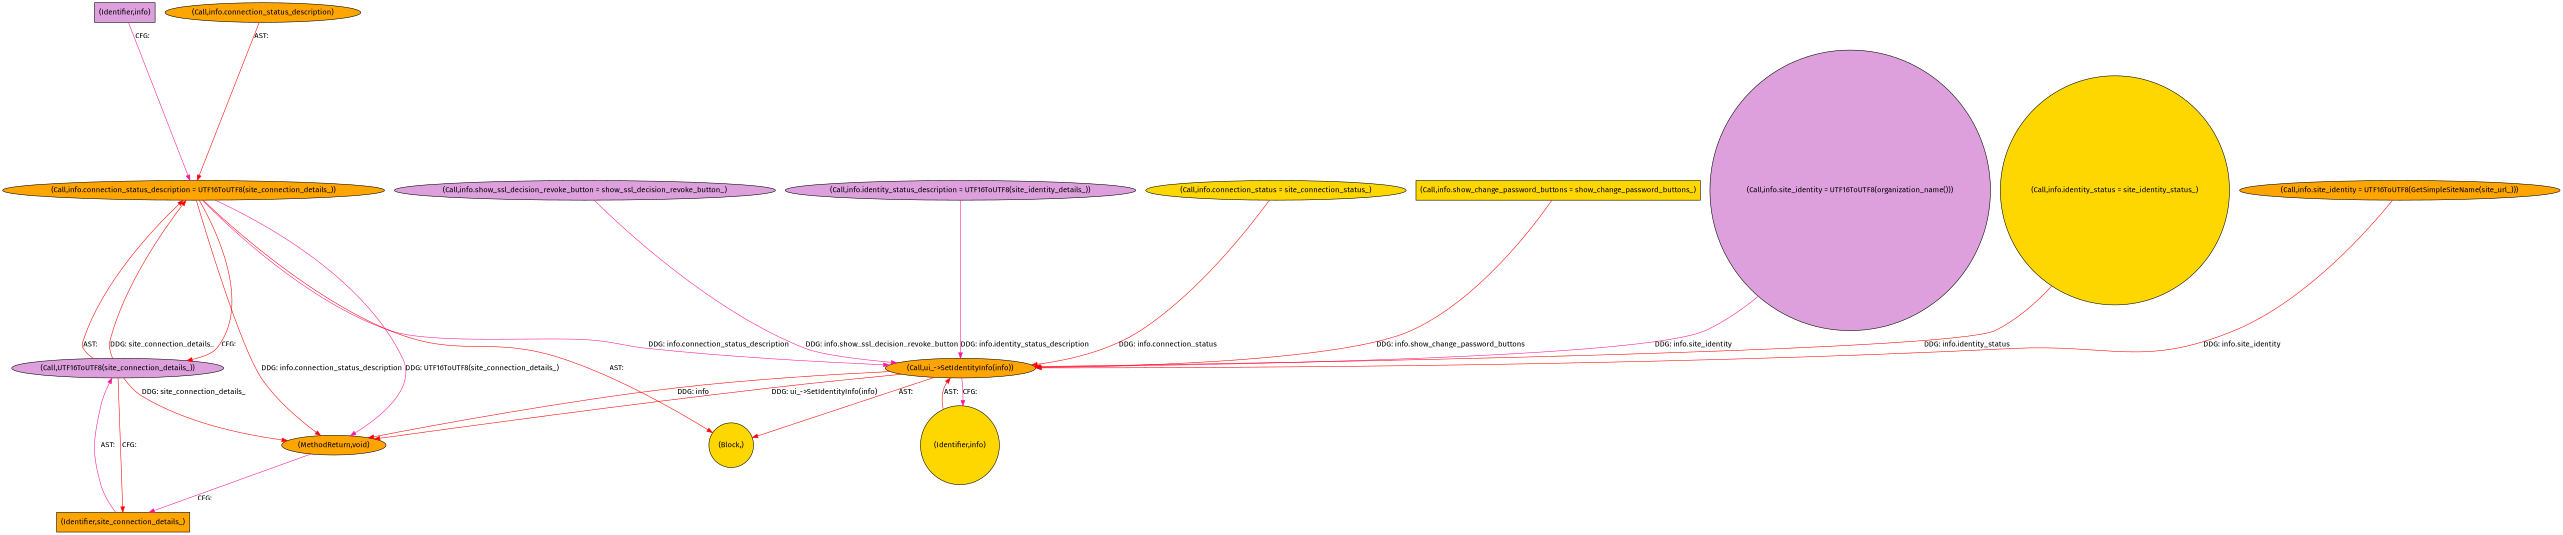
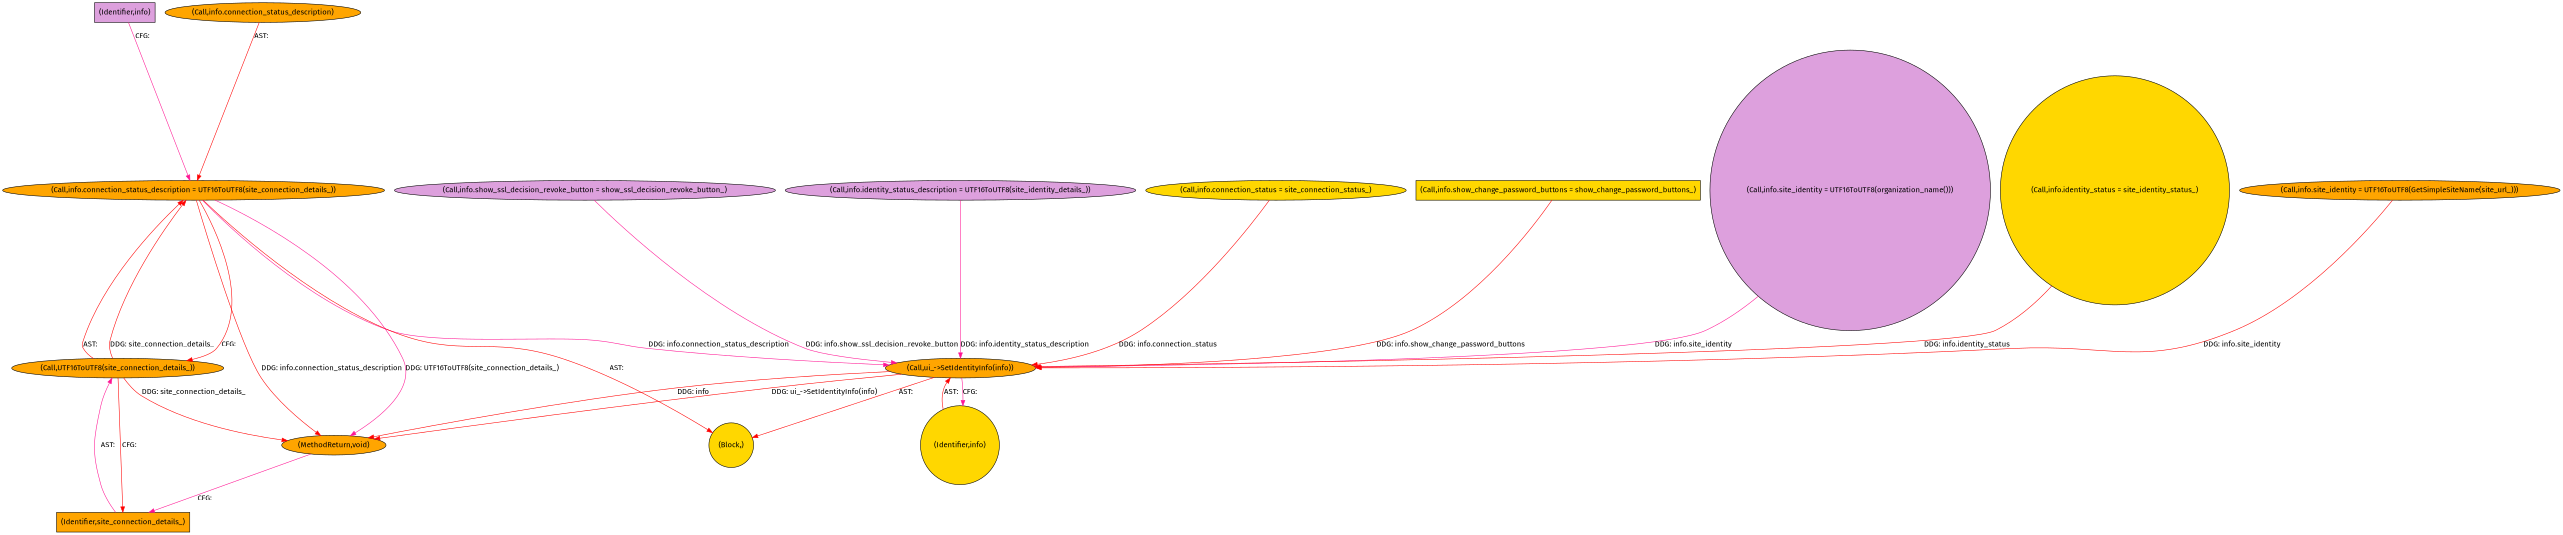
(118, 368) -> (118, 368)
